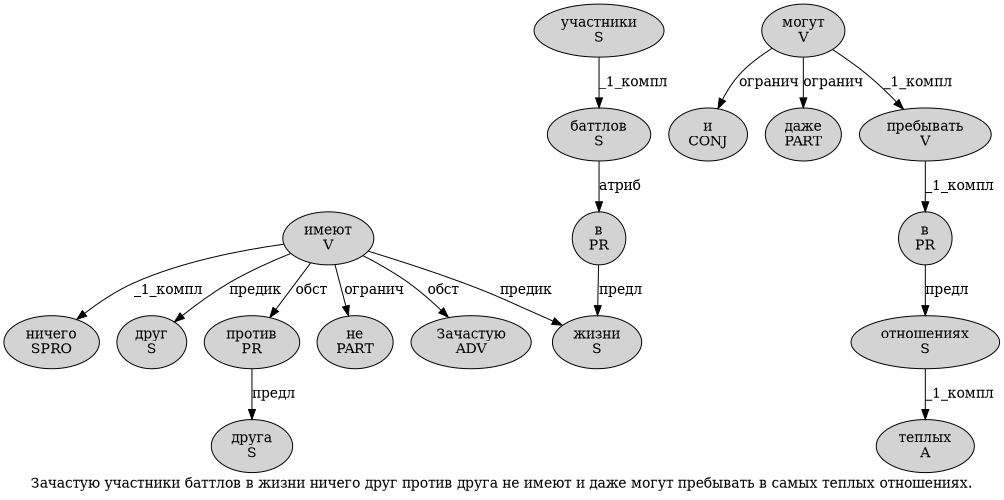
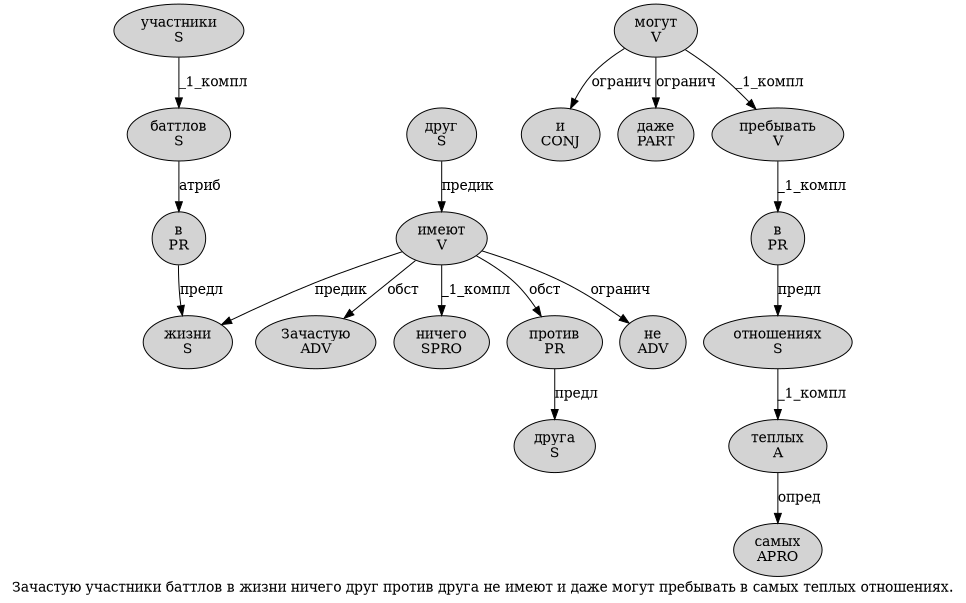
(234, 280) -> (442, 181)
(355, 342) -> (653, 342)
none -> (778, 550)
